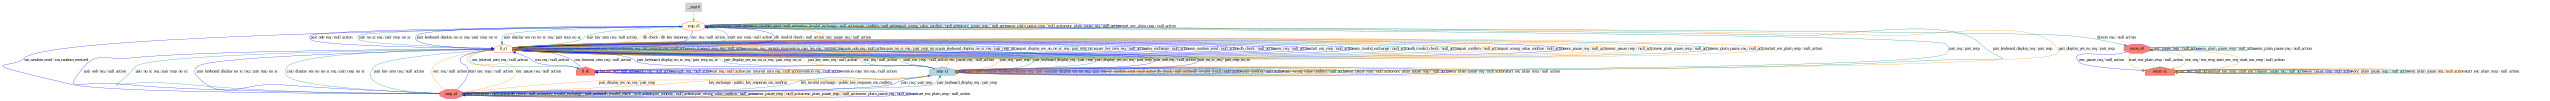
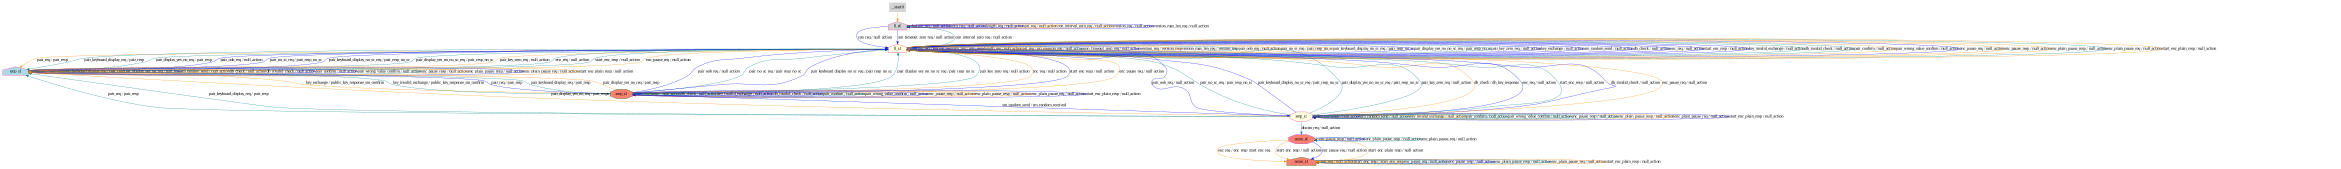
(694, 15) -> (898, 15)
(586, 71) -> (898, 26)
(451, 94) -> (621, 94)
